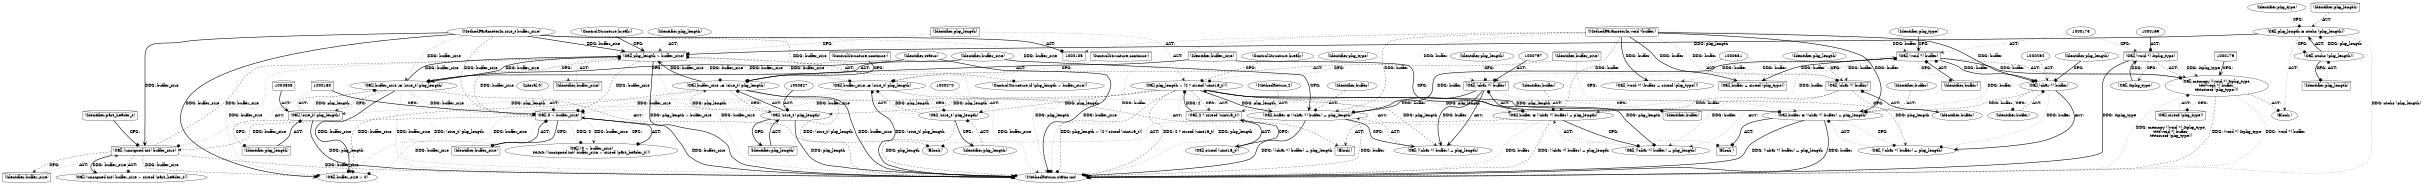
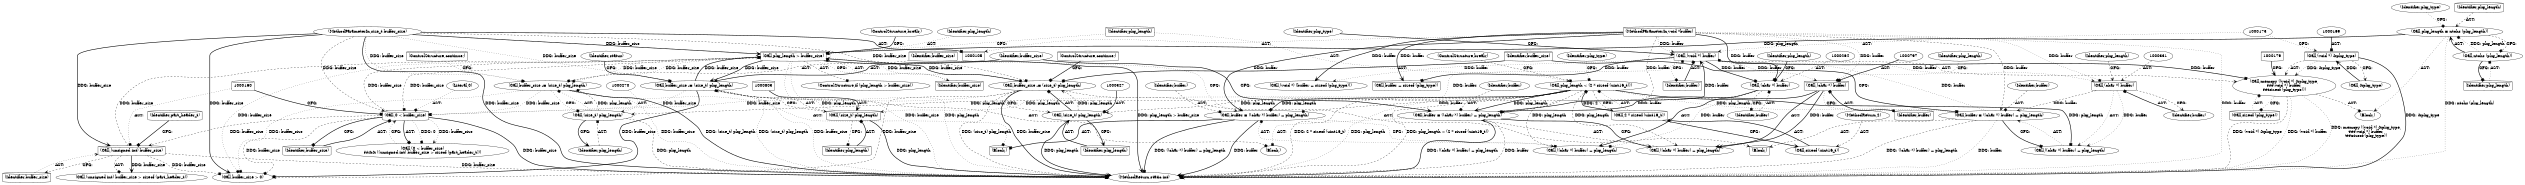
(1819, 64) -> (1556, 75)
(1099, 74) -> (696, 169)
(1269, 109) -> (1854, 136)
(476, 142) -> (288, 139)
